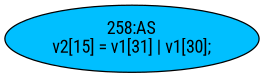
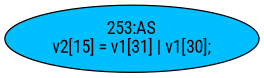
(132, 39) -> (132, 39)
